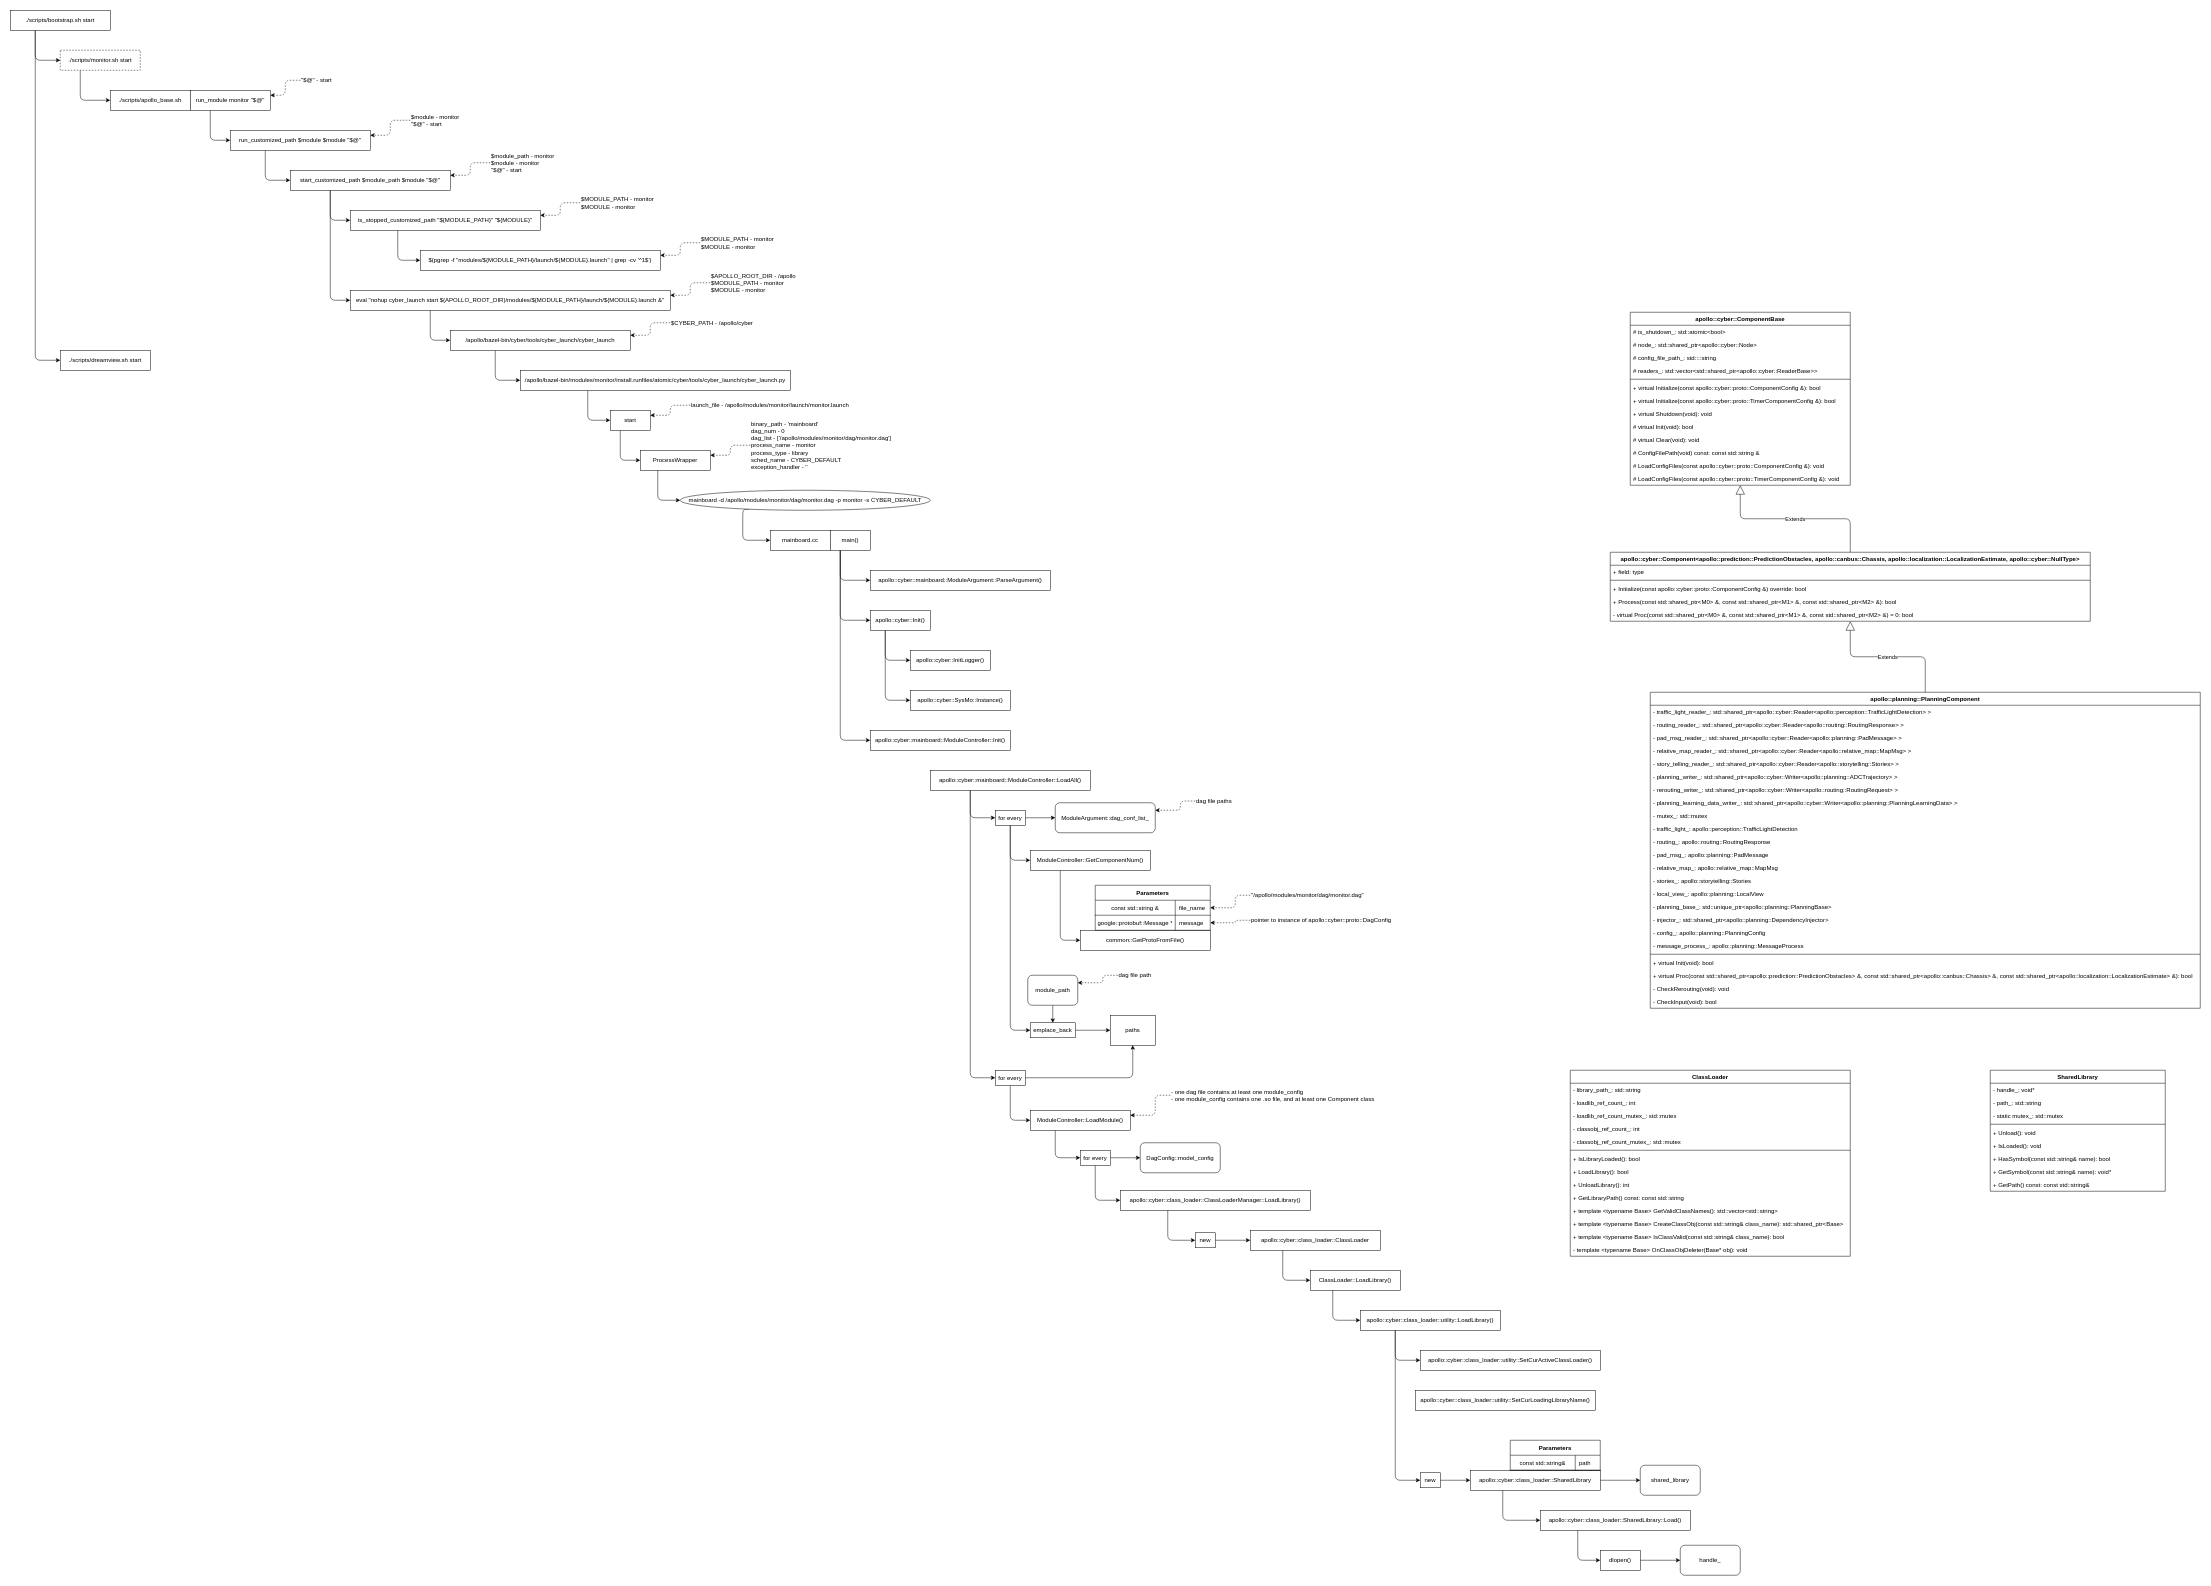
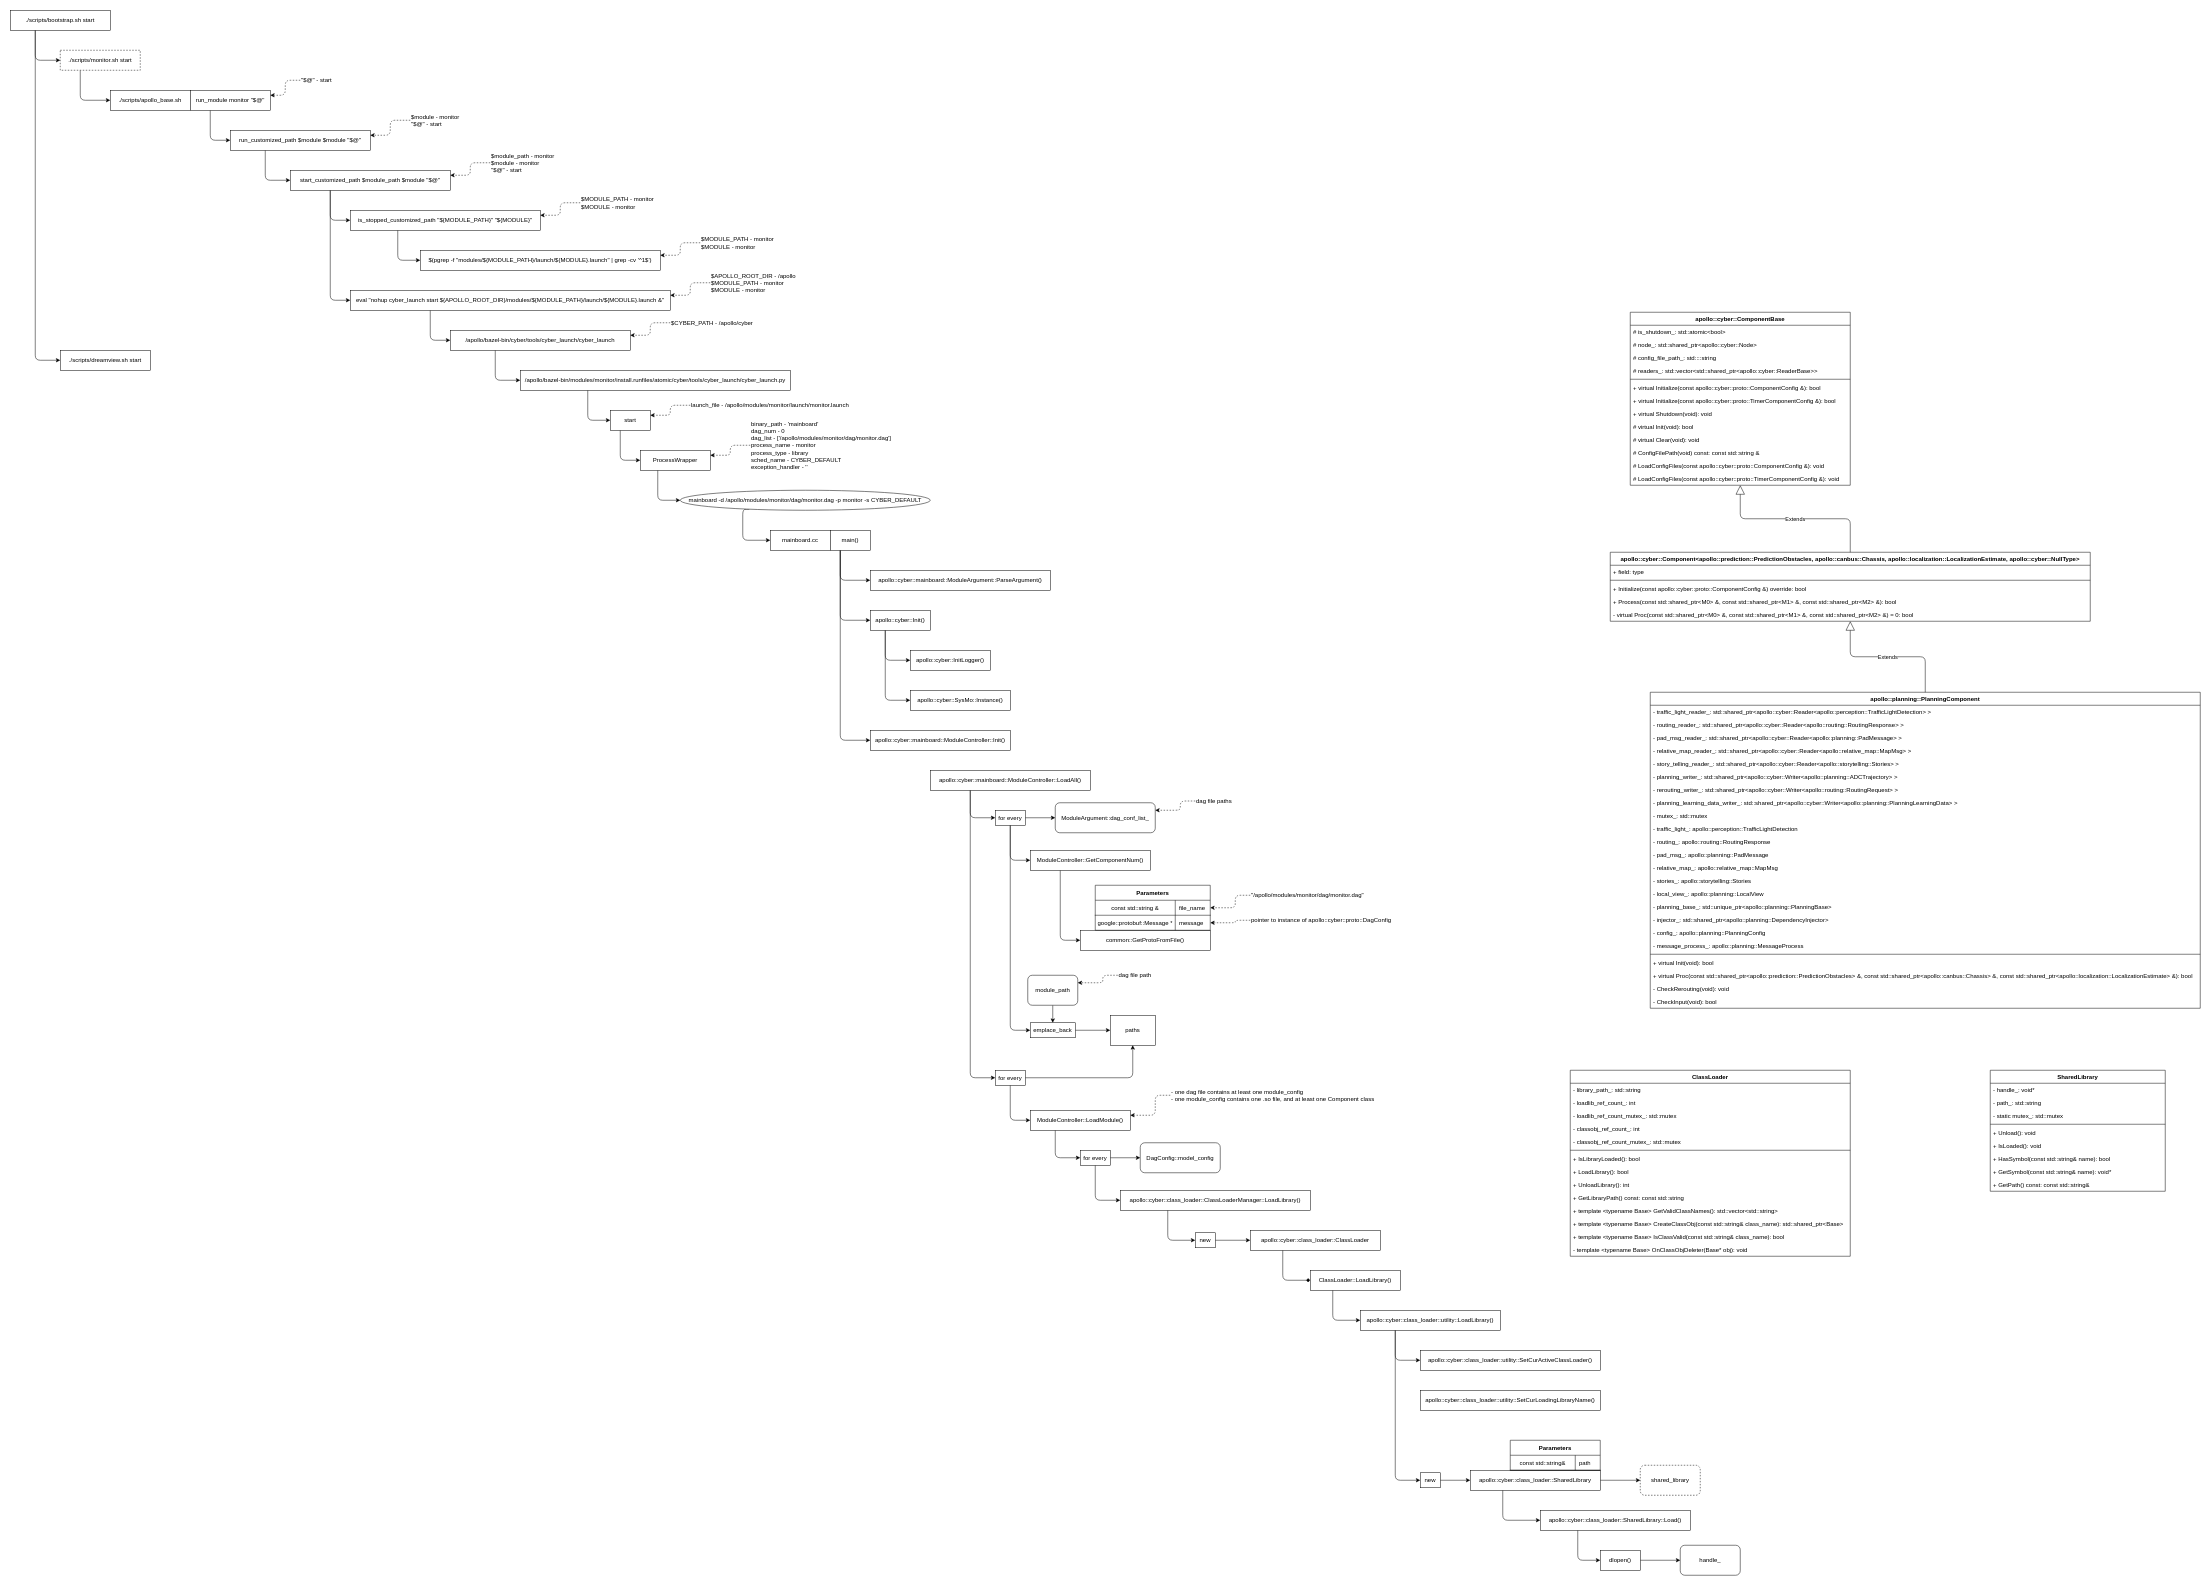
(1305, 1280) -> (1305, 1280)
(1505, 1400) -> (1510, 1400)
(1670, 1480) -> (1670, 1480)
